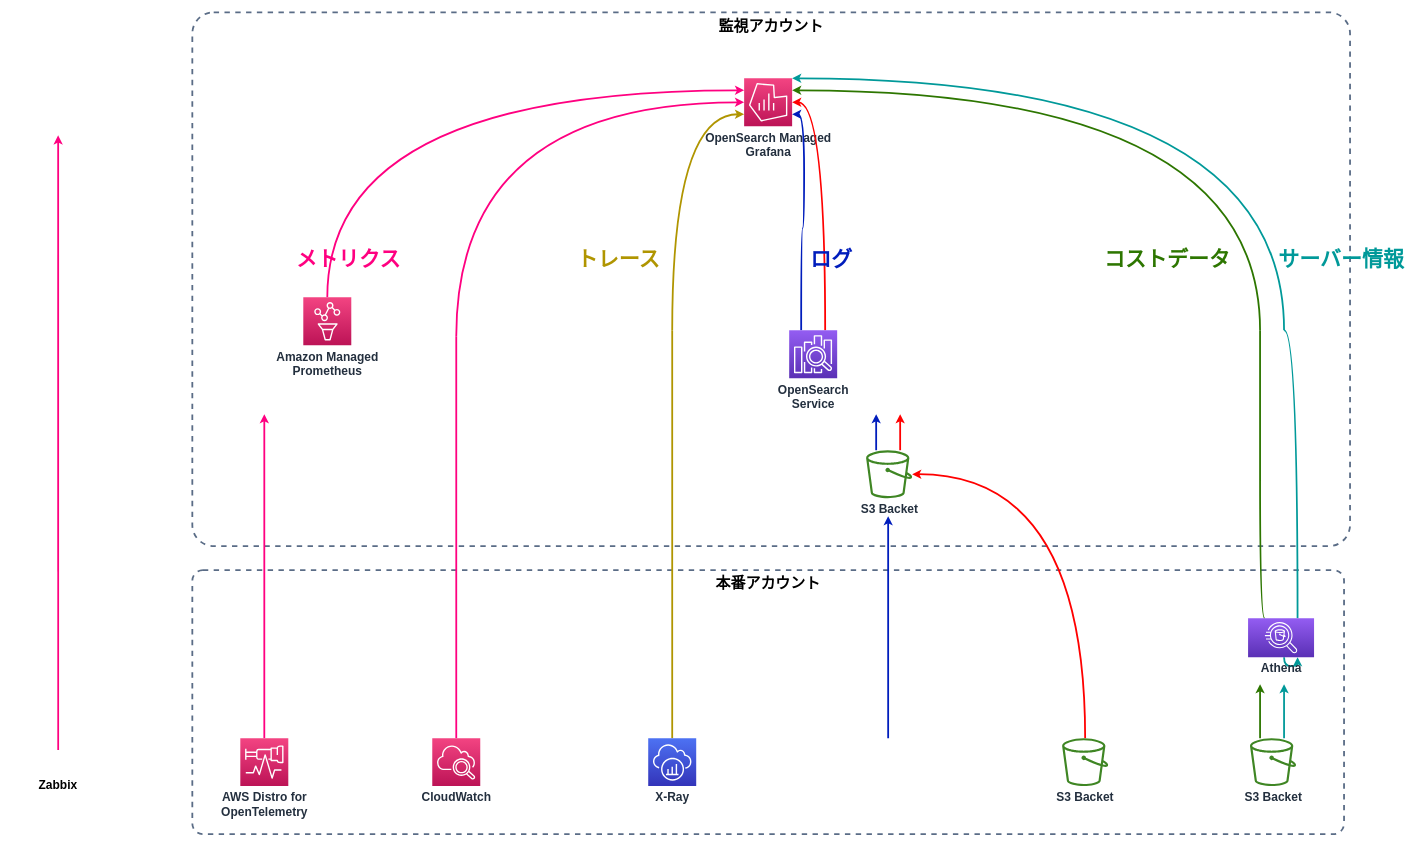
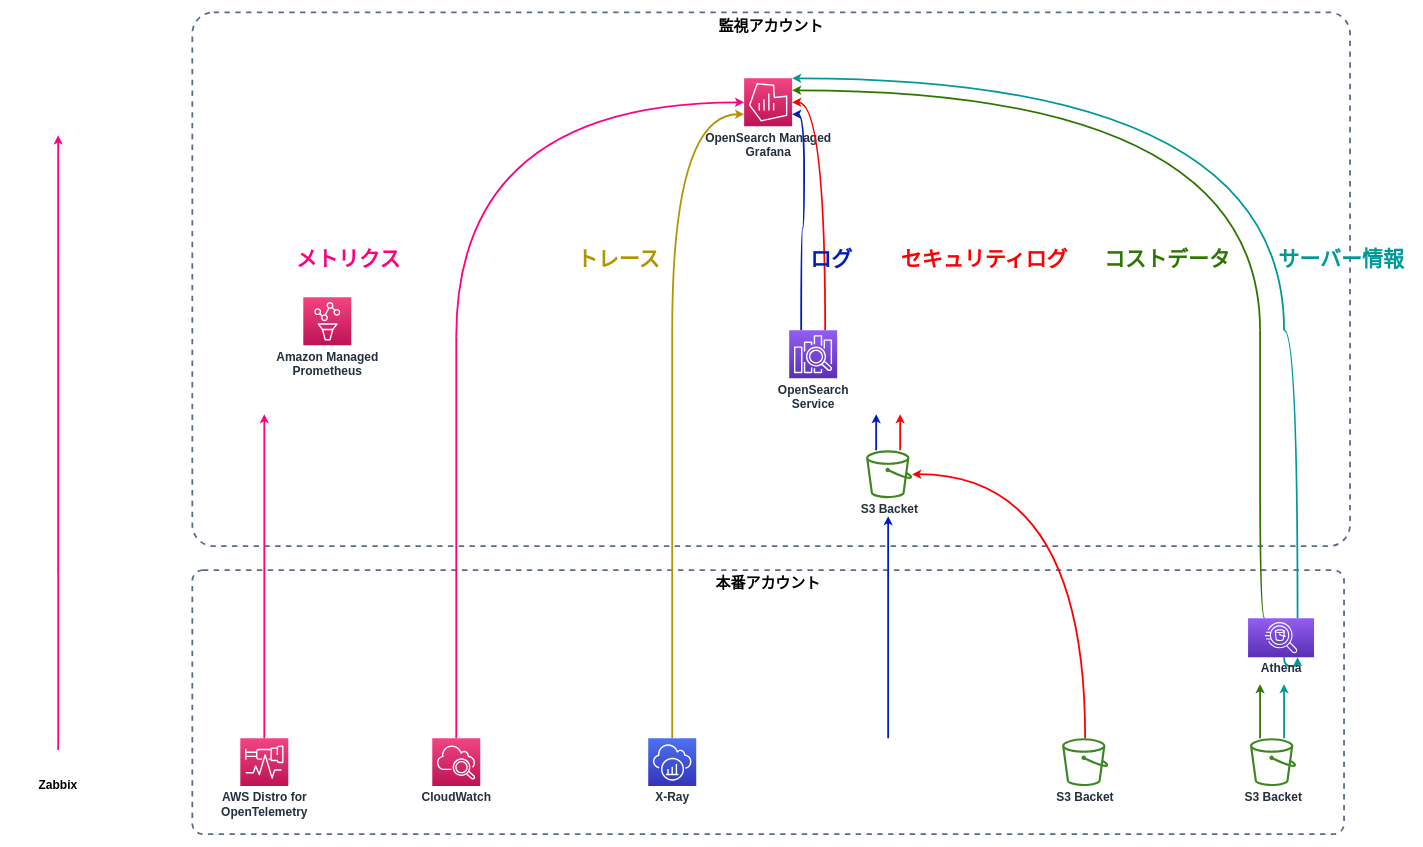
(486, 121) -> none
none -> (984, 258)
